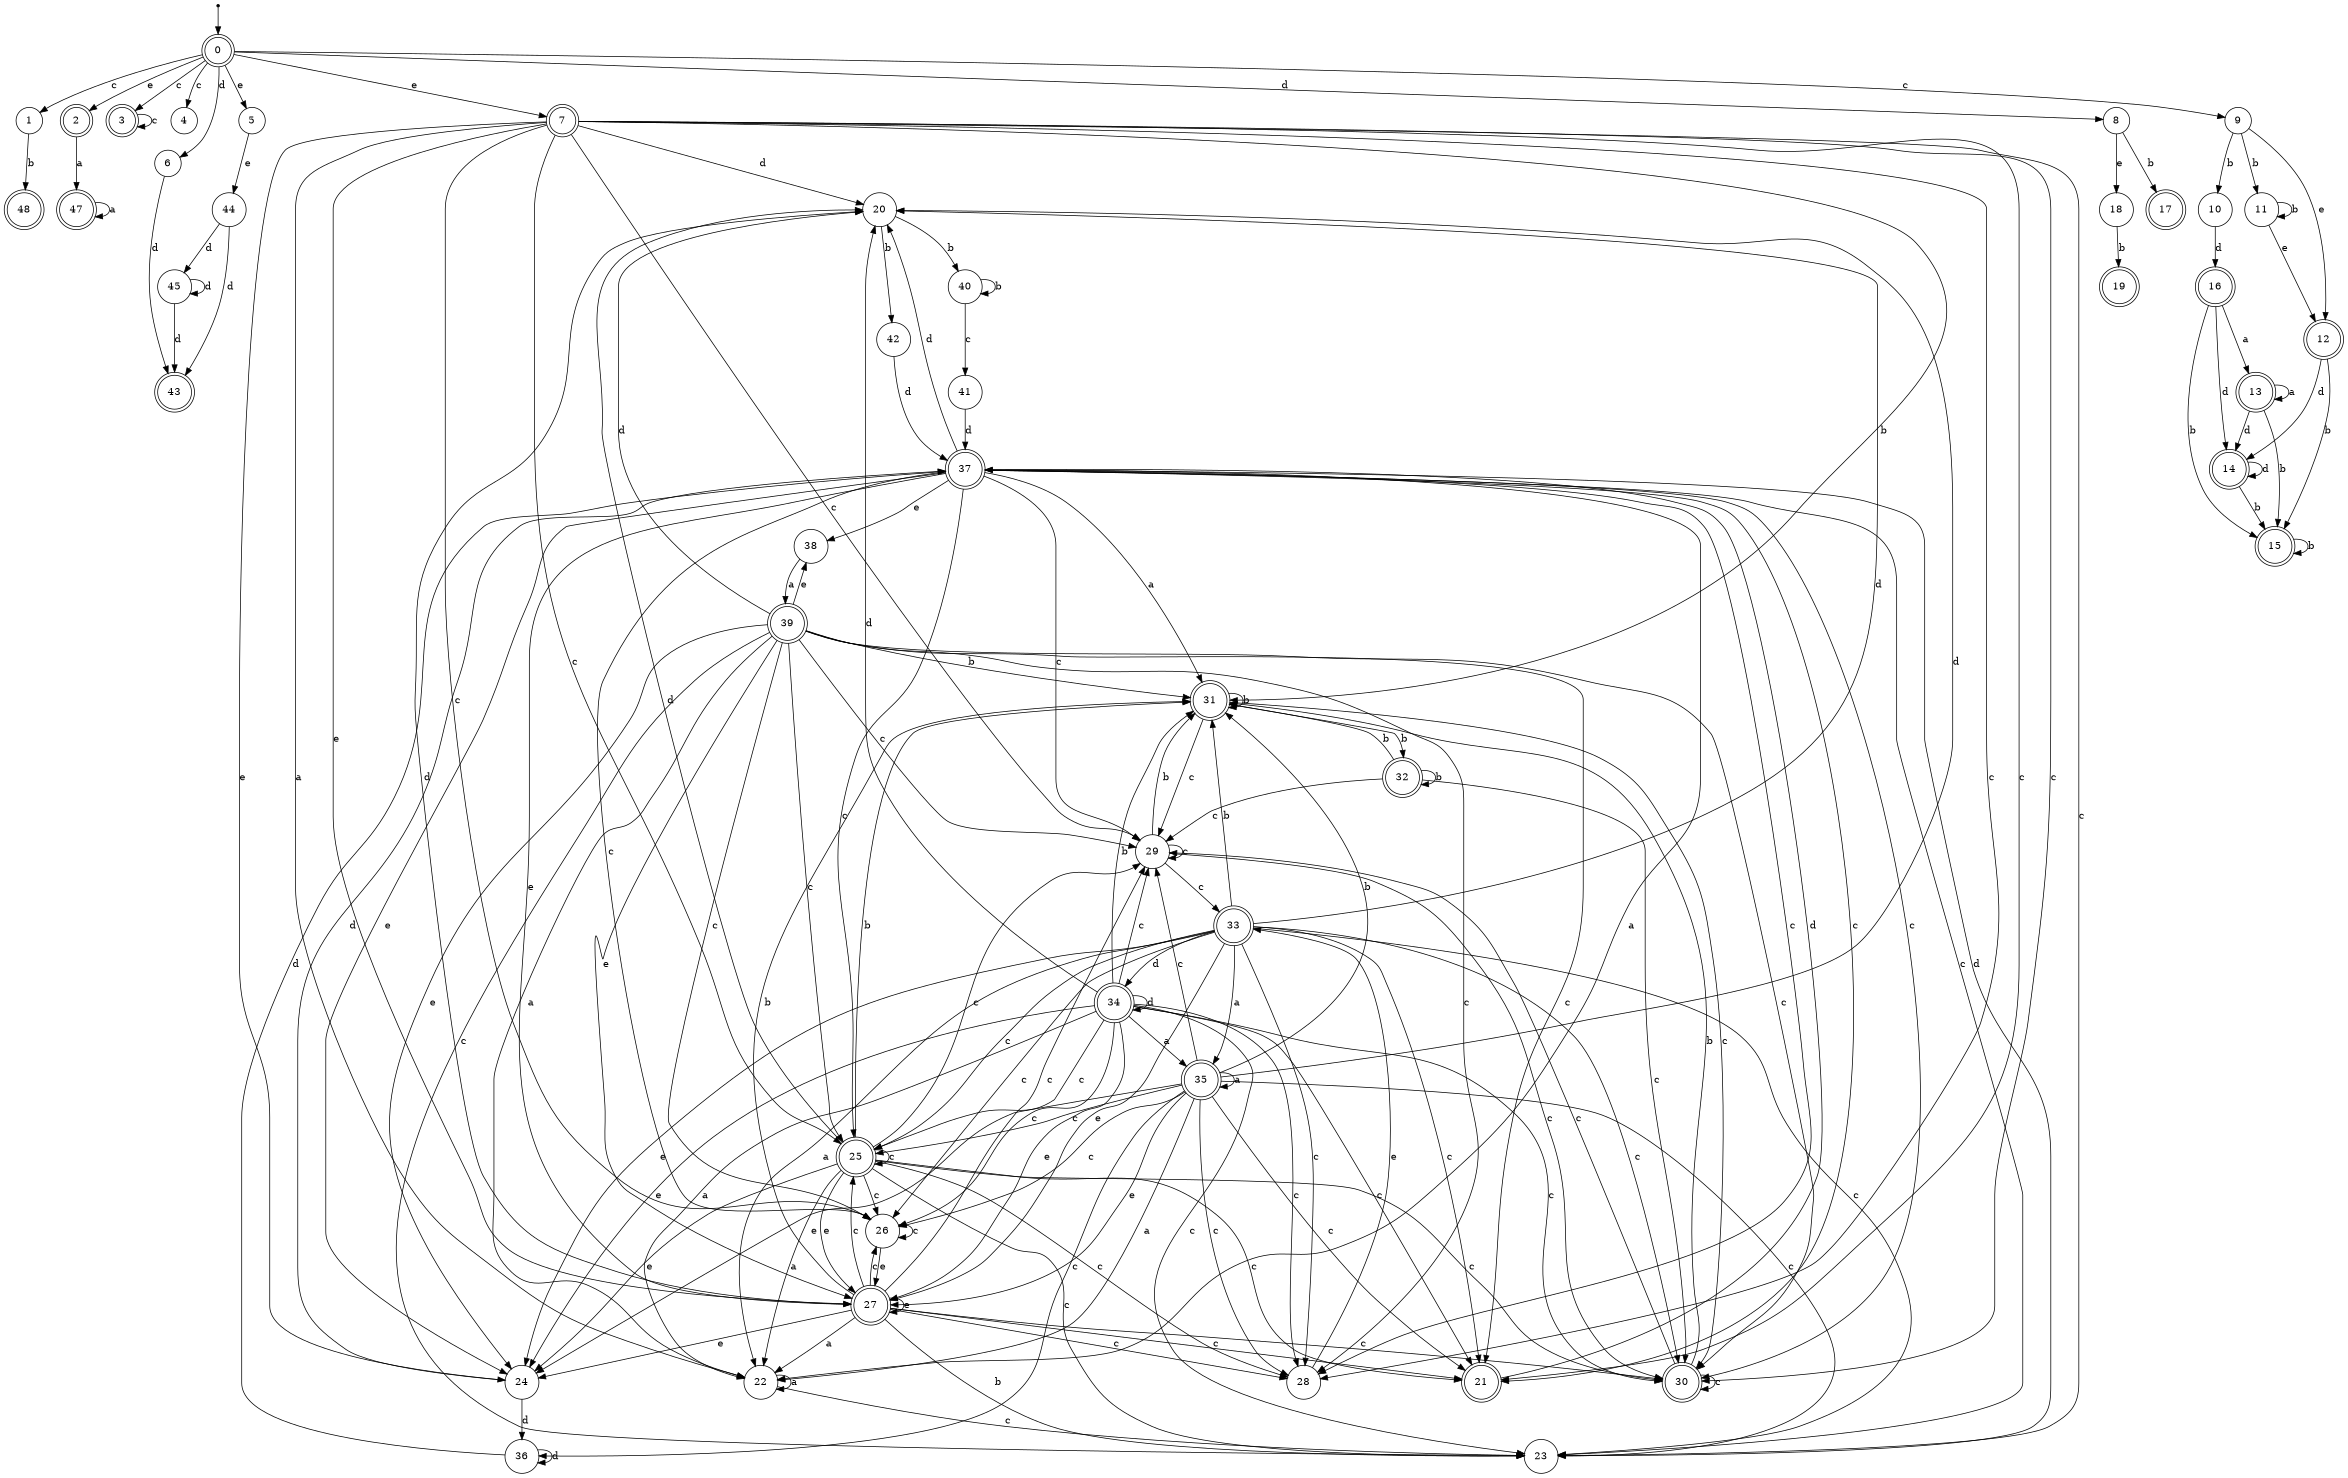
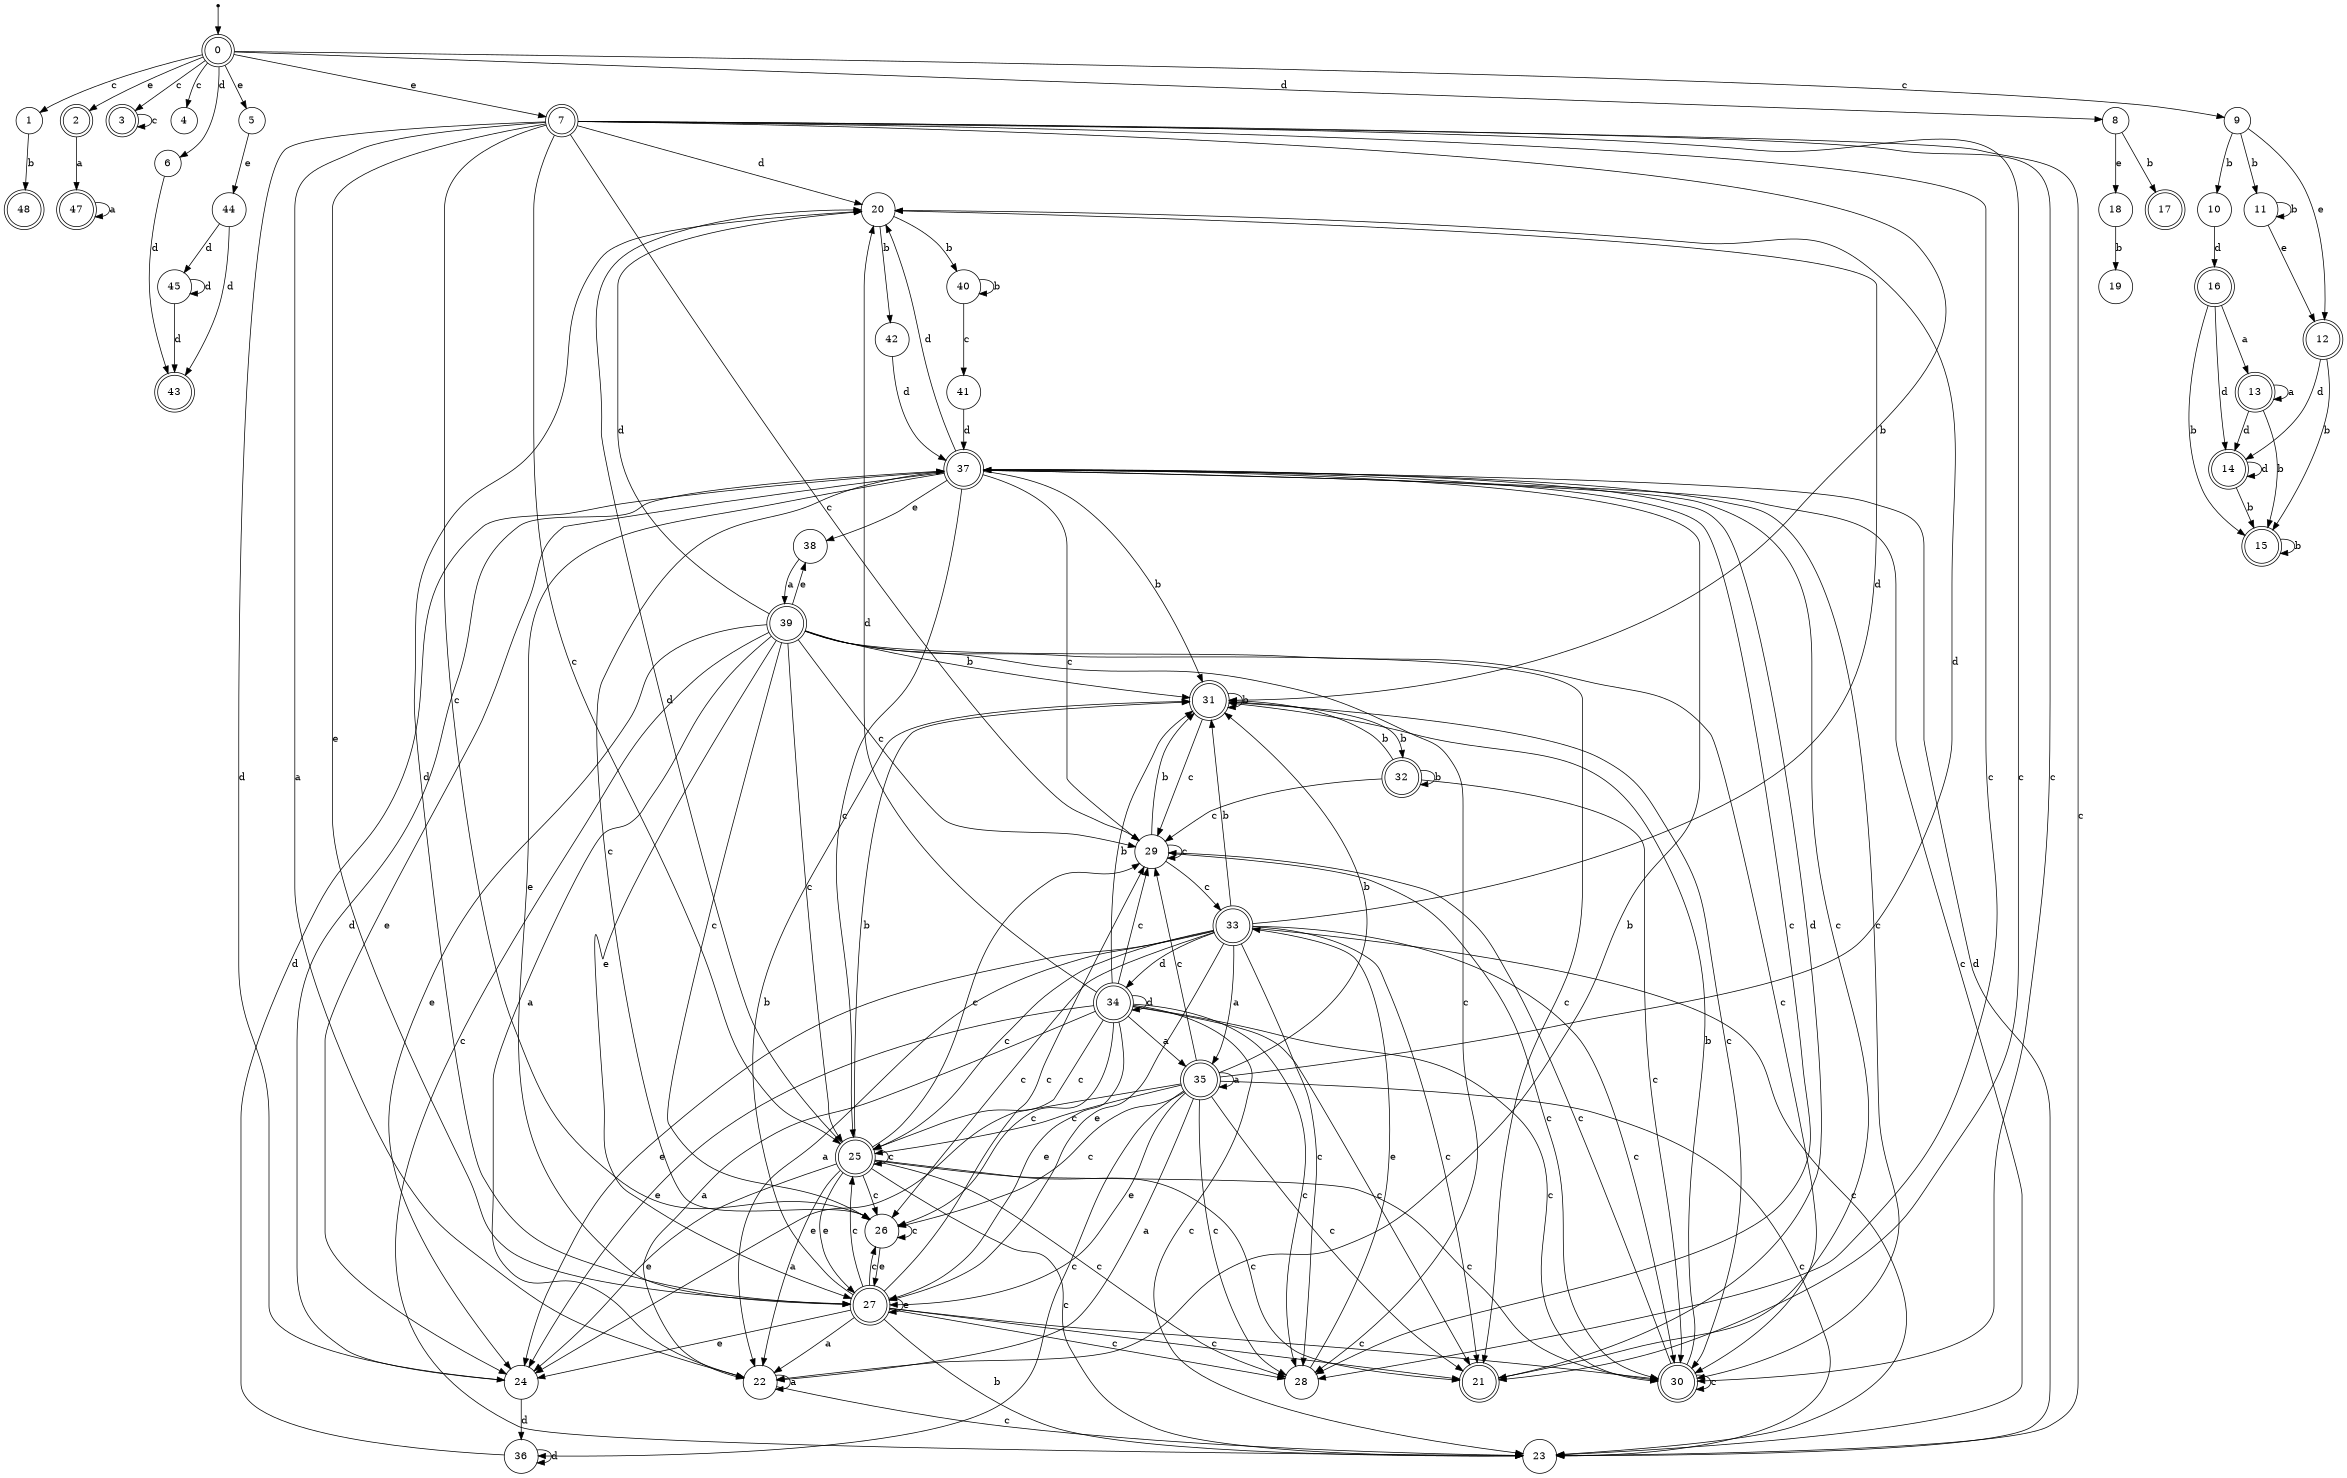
(2119, 287) -> (2116, 287)
(1151, 585) -> (1158, 585)
(243, 778) -> (242, 778)
(1631, 926) -> (1630, 926)
